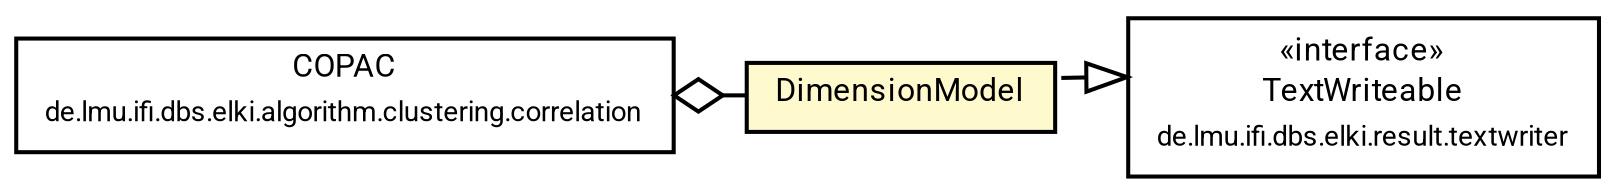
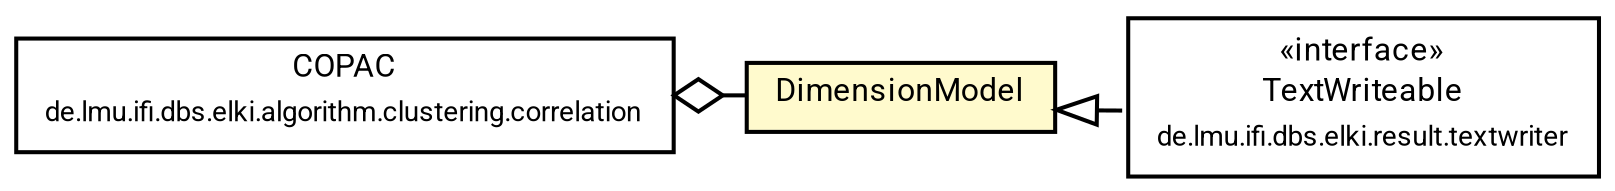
(1071, 78) -> (1112, 111)
